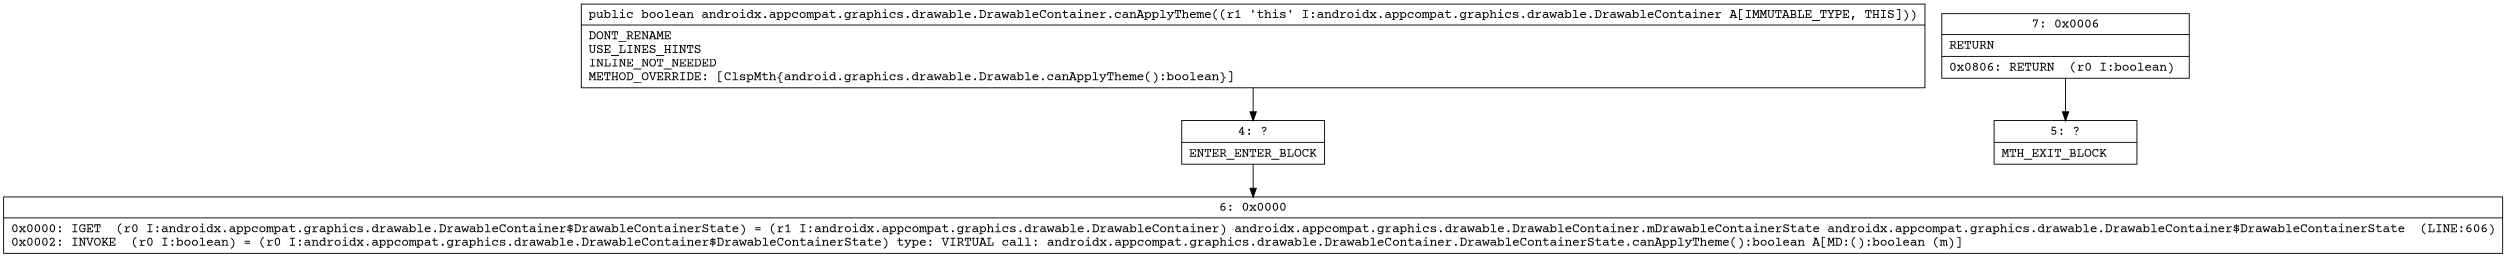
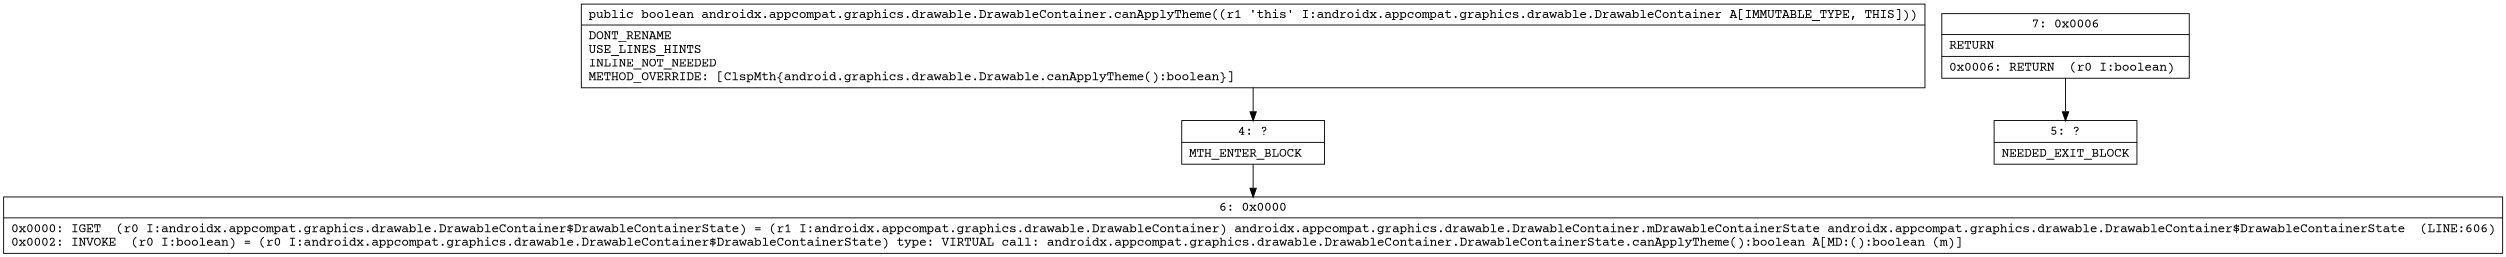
(2066, 67) -> (2066, 67)
(1253, 153) -> (1245, 153)
(2054, 153) -> (2066, 153)
